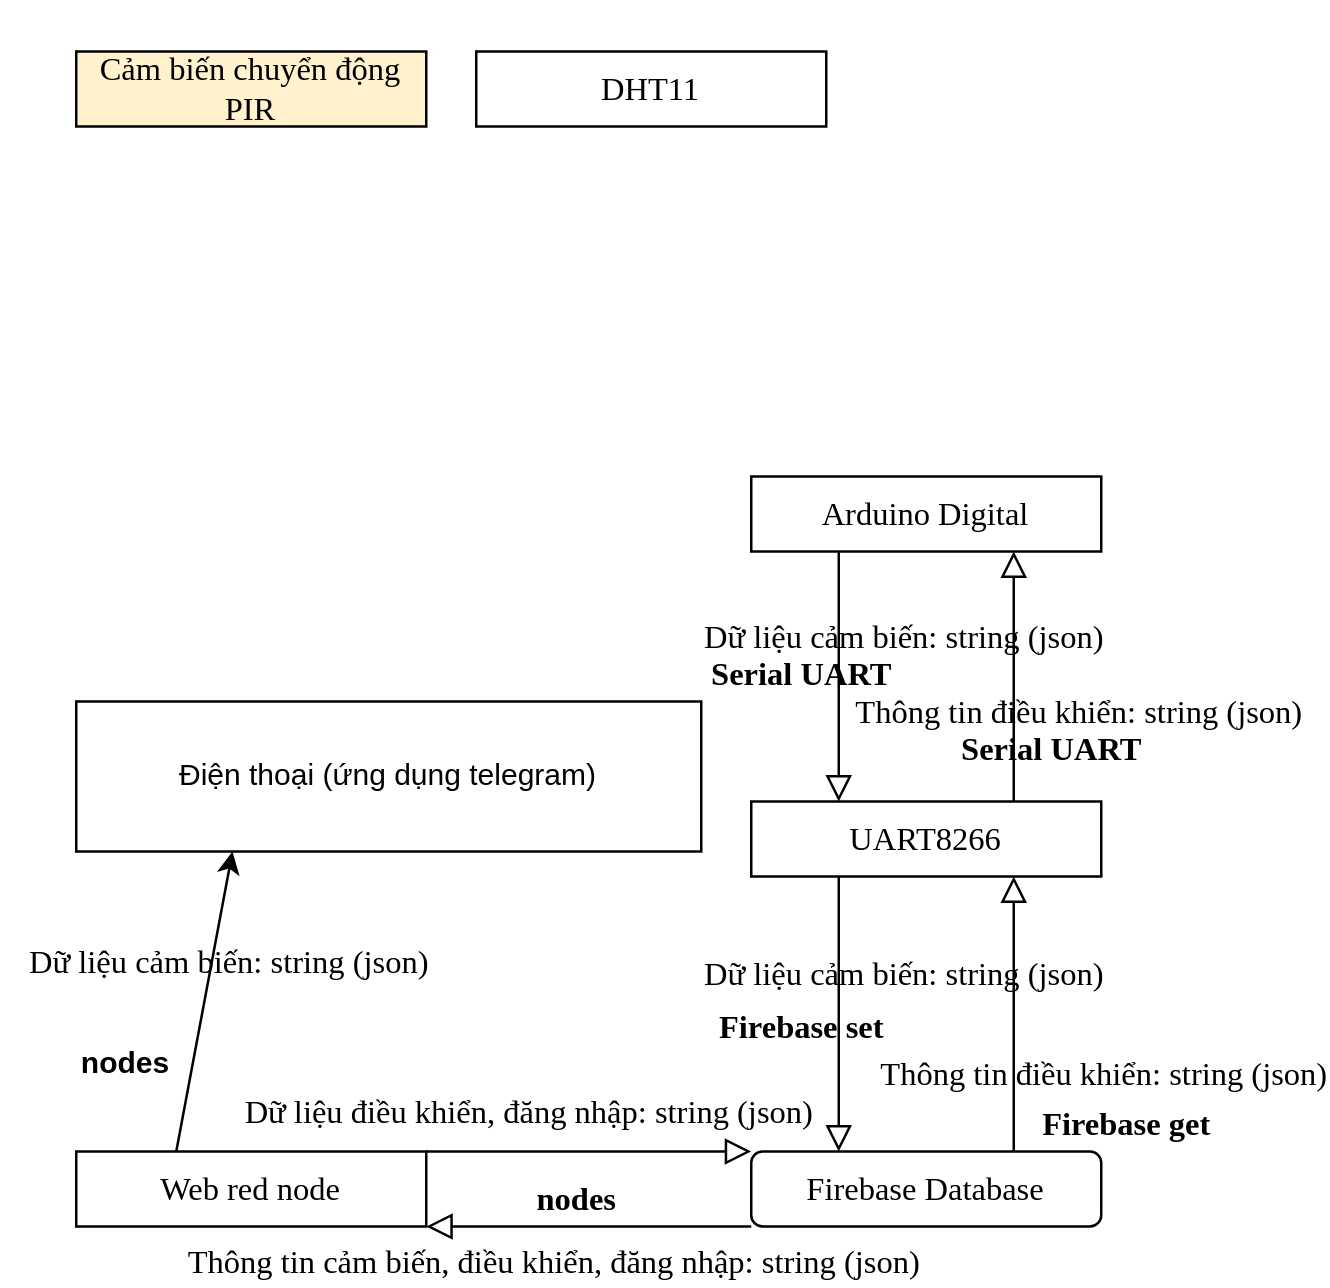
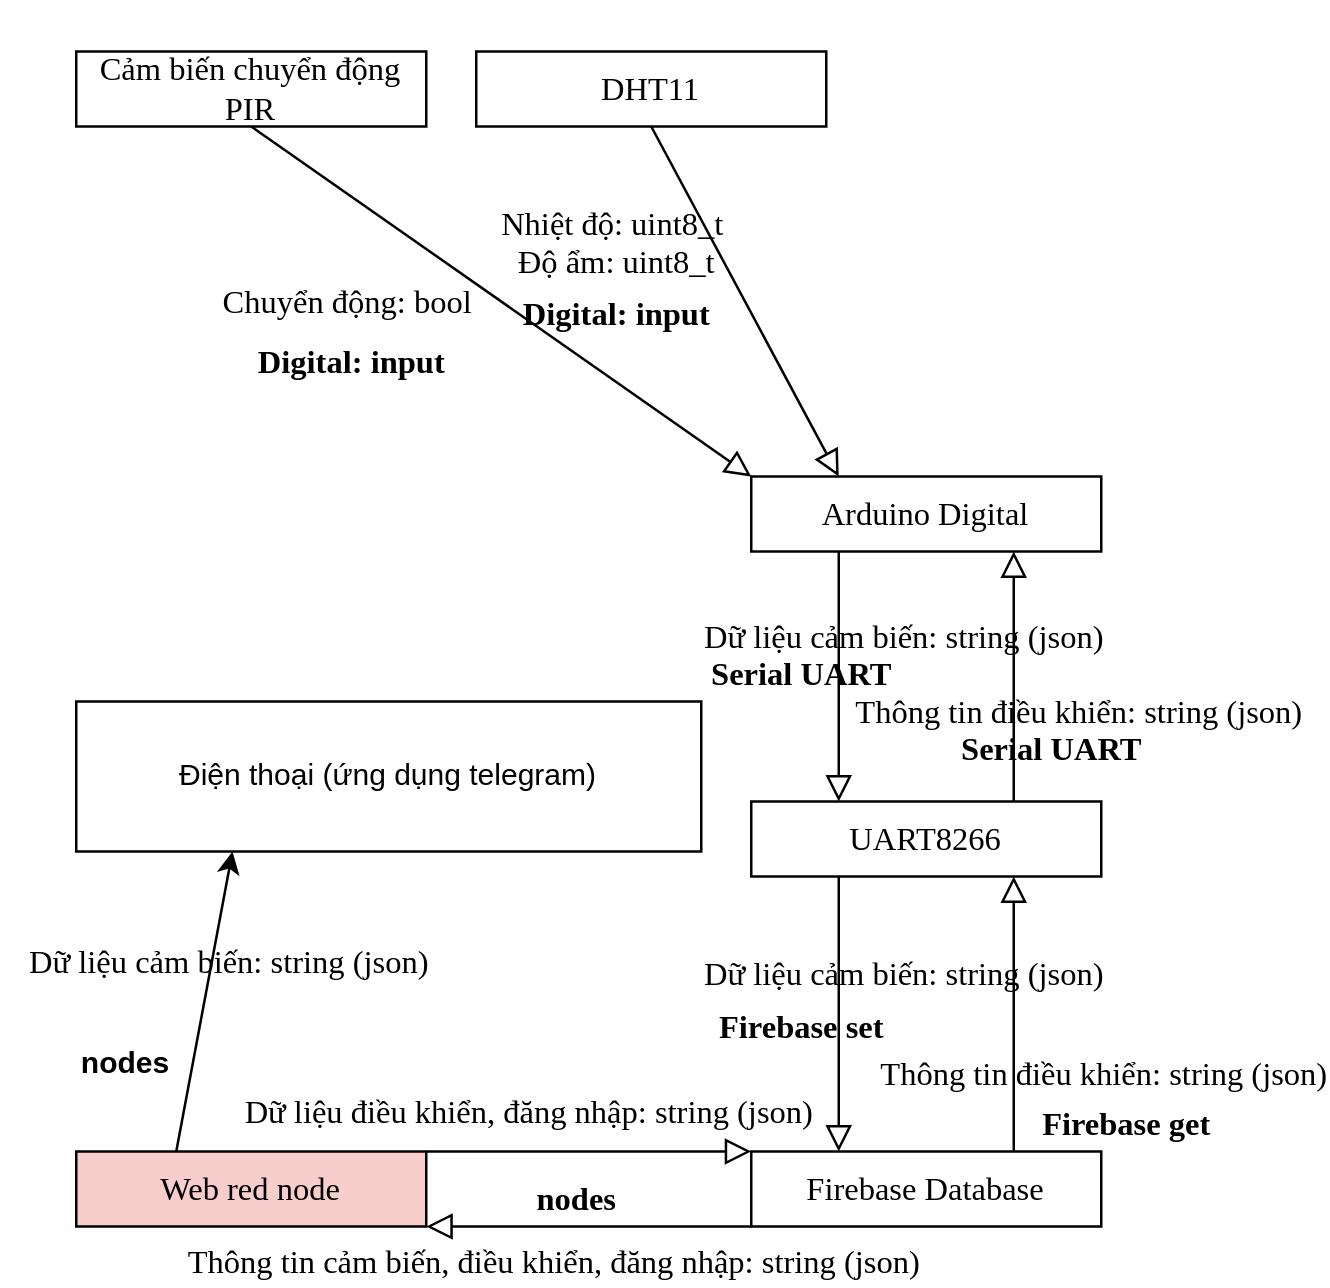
(251, 89) -> (251, 89)
none -> (739, 290)
none -> (490, 294)
(251, 1189) -> (251, 1189)
(926, 1189) -> (926, 1189)
